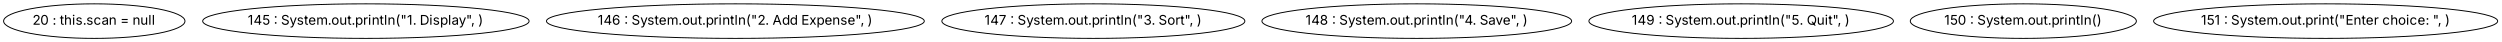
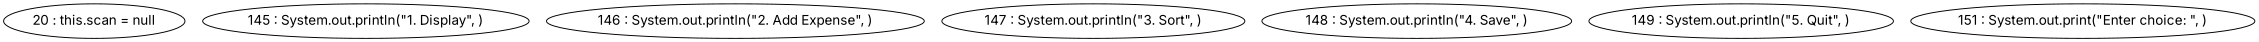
(2023, 21) -> none
